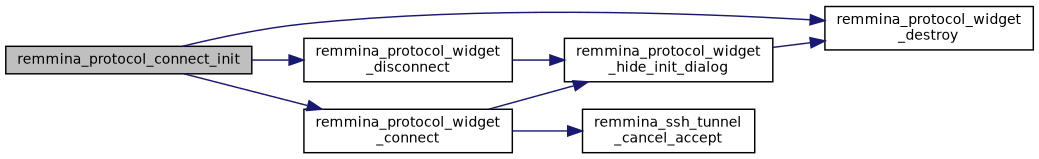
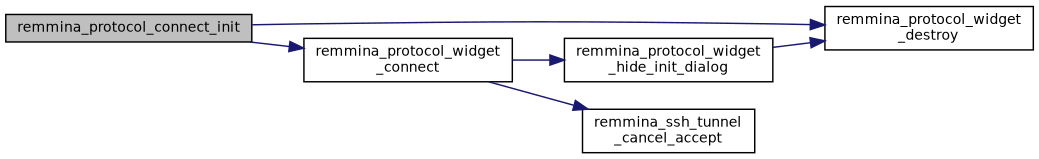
(408, 60) -> none
